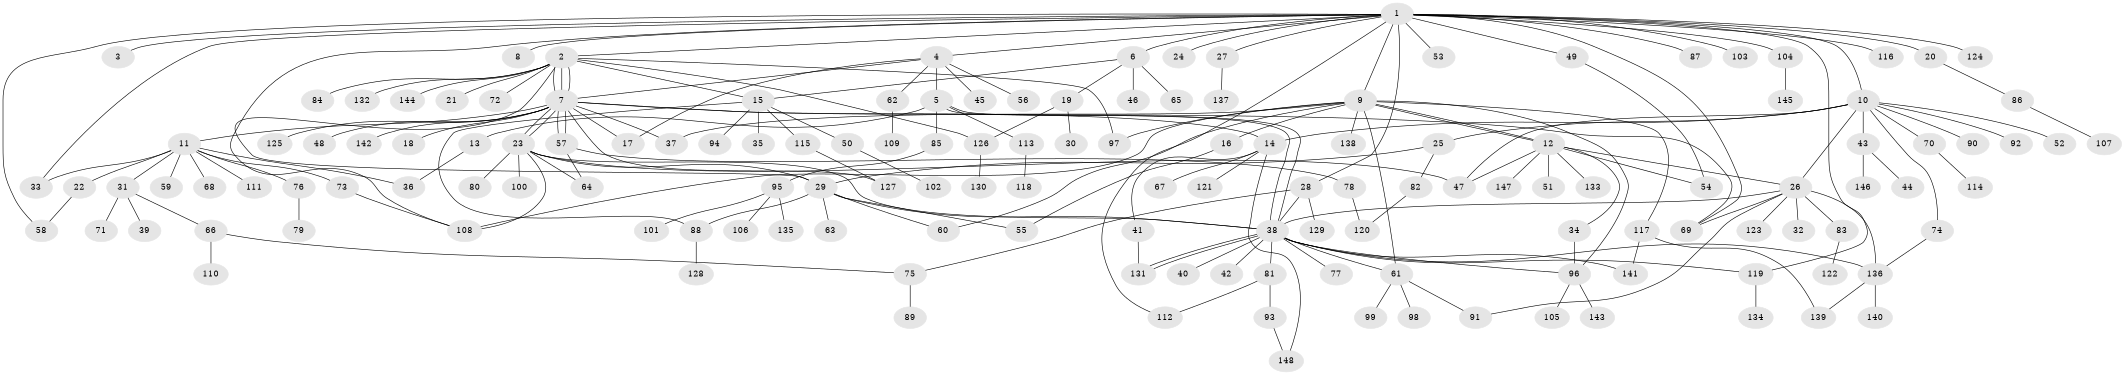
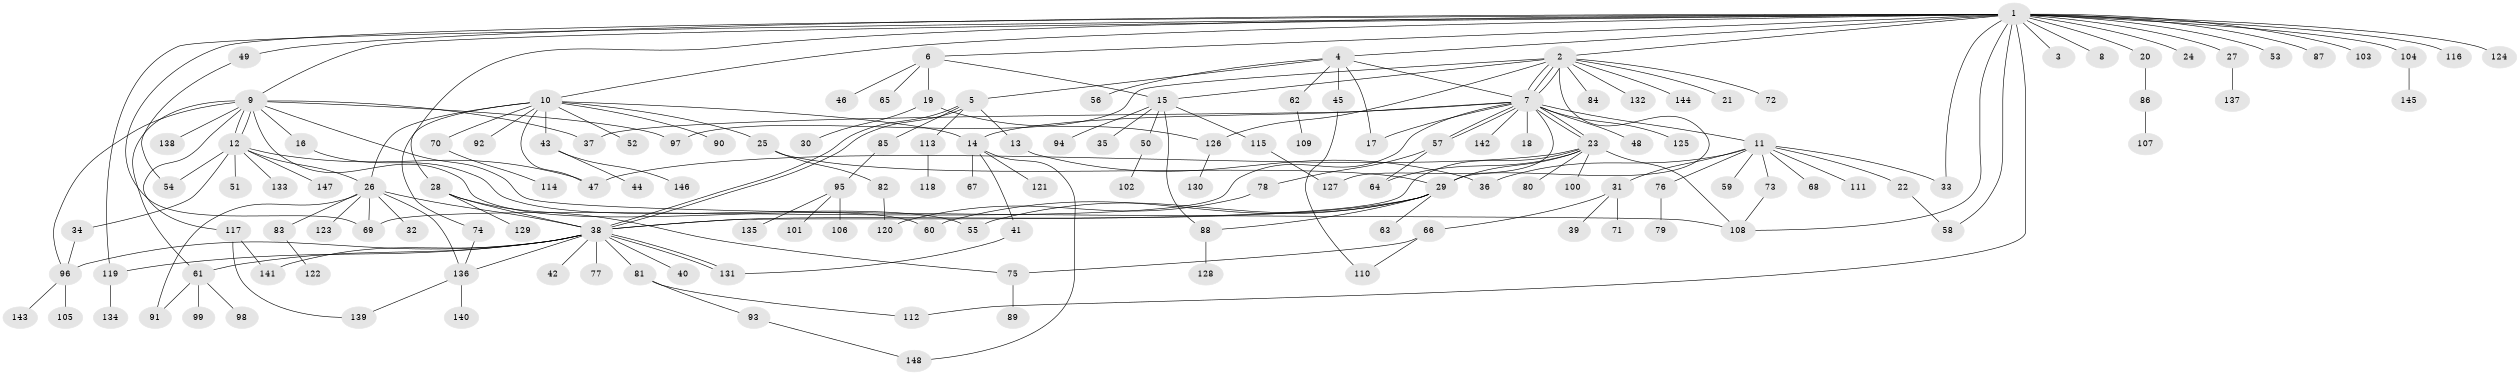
none -> (1306, 191)
